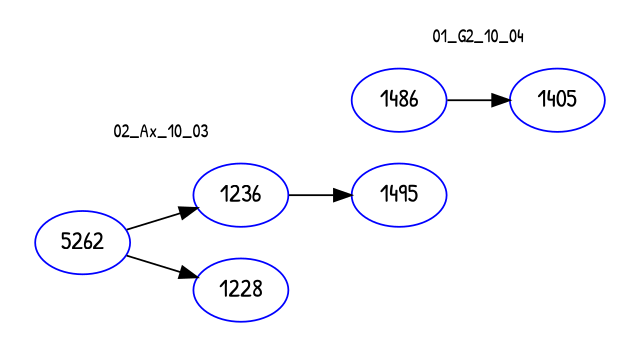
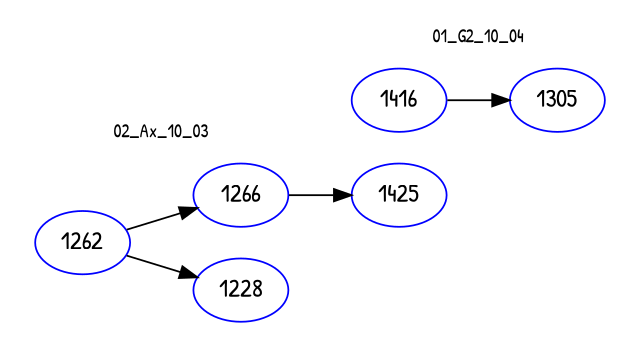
(399, 100) -> (399, 100)
(557, 100) -> (557, 100)
(241, 195) -> (241, 195)
(399, 195) -> (399, 195)
(83, 243) -> (83, 243)
